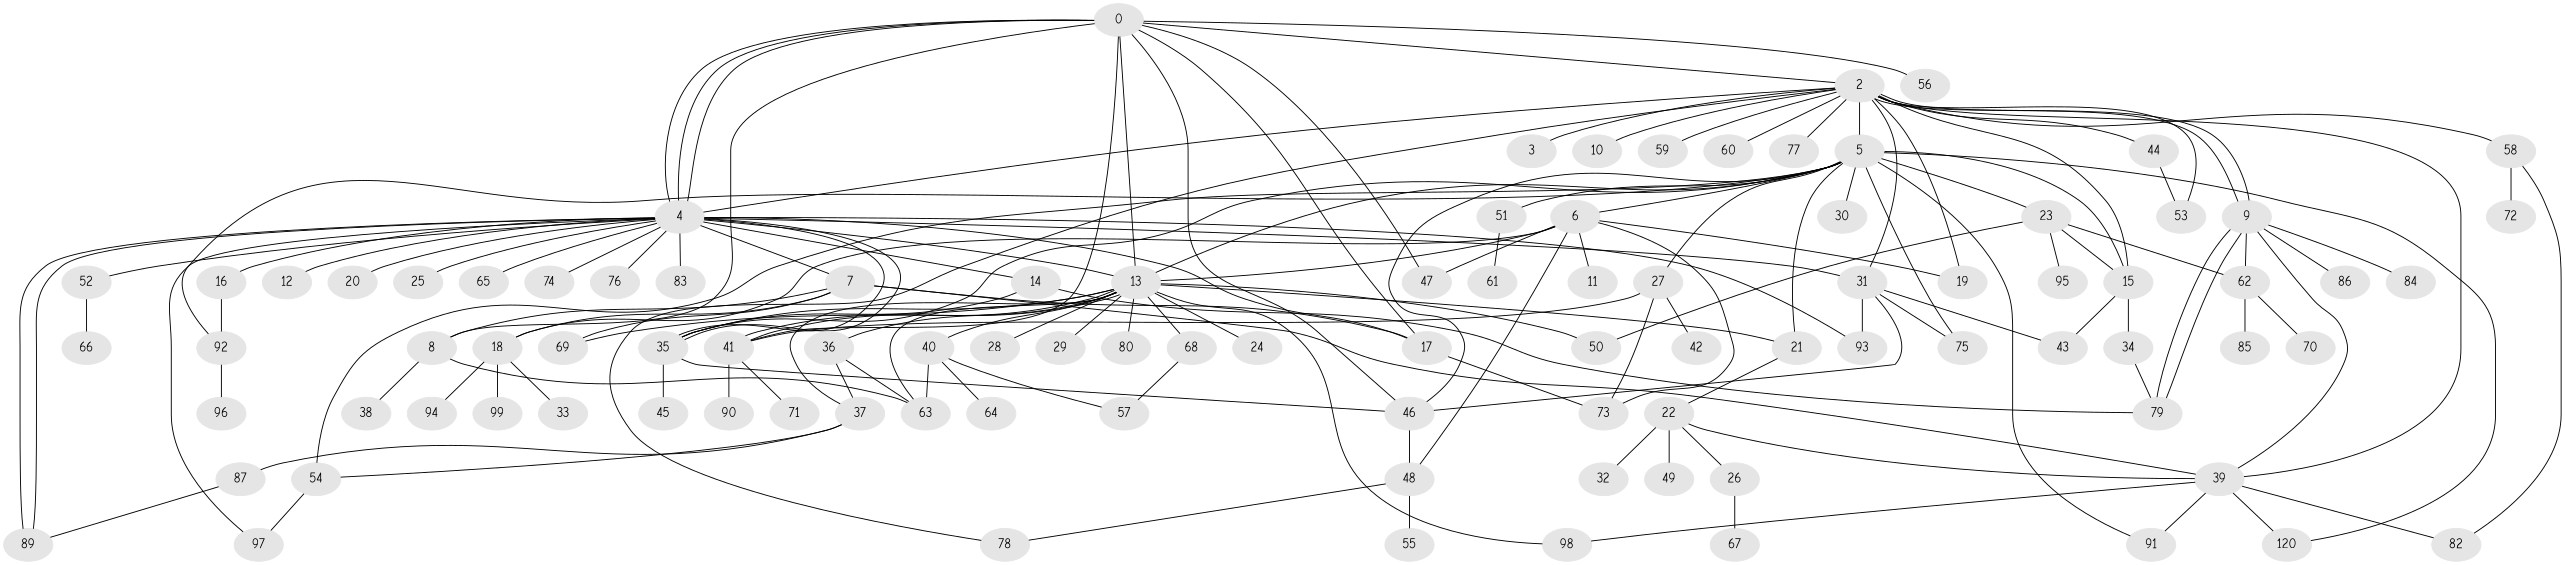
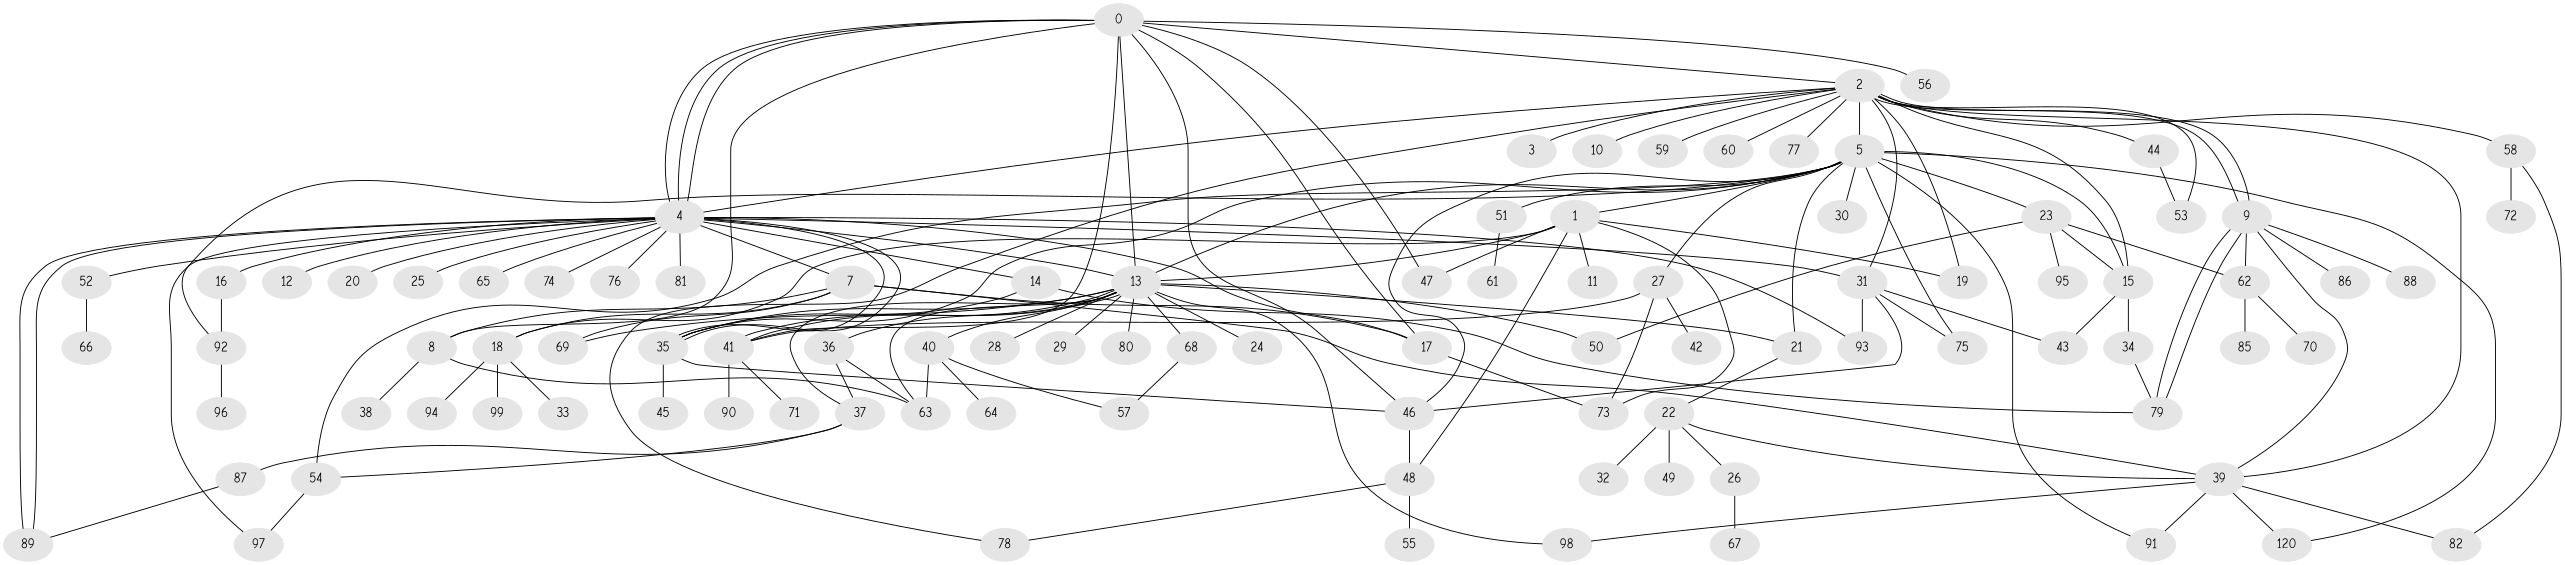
(1575, 217) -> (1575, 217)
(681, 282) -> (681, 282)
(2411, 282) -> (2411, 282)
